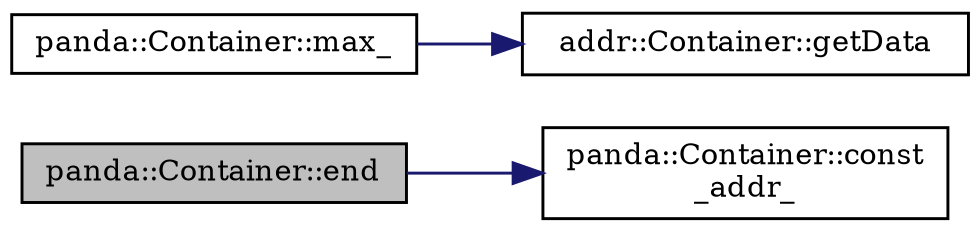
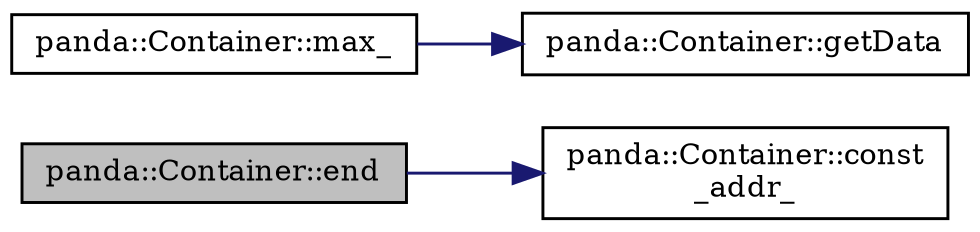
(745, 44) -> (745, 44)
